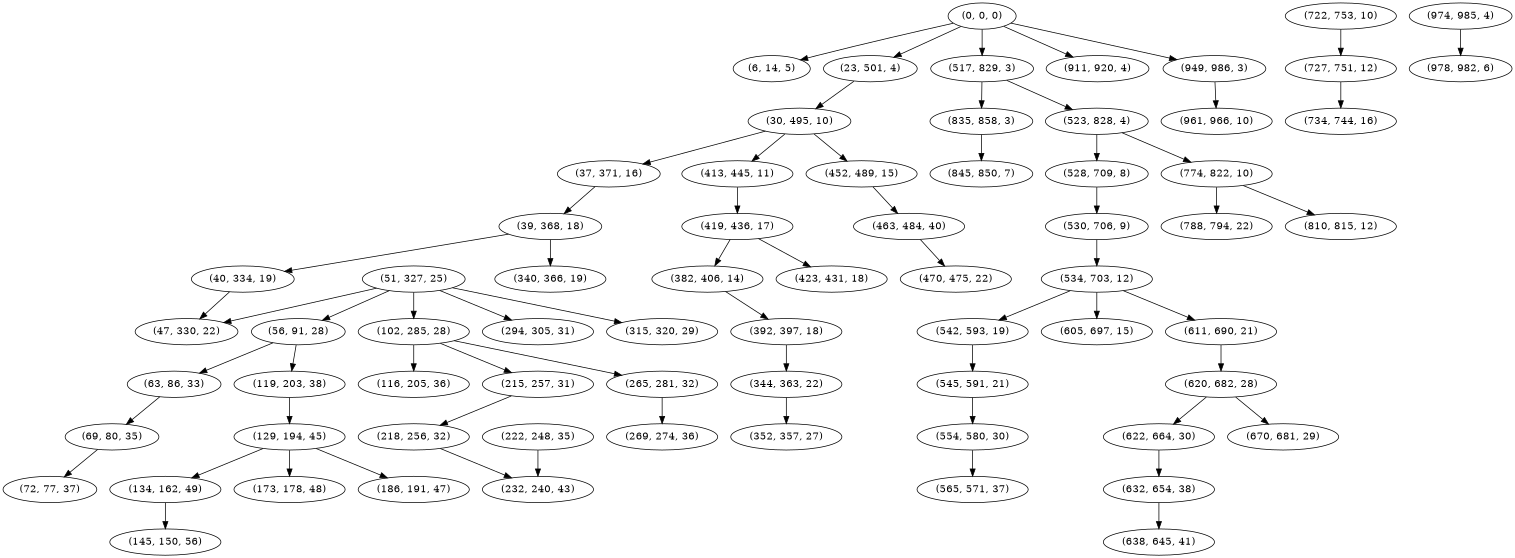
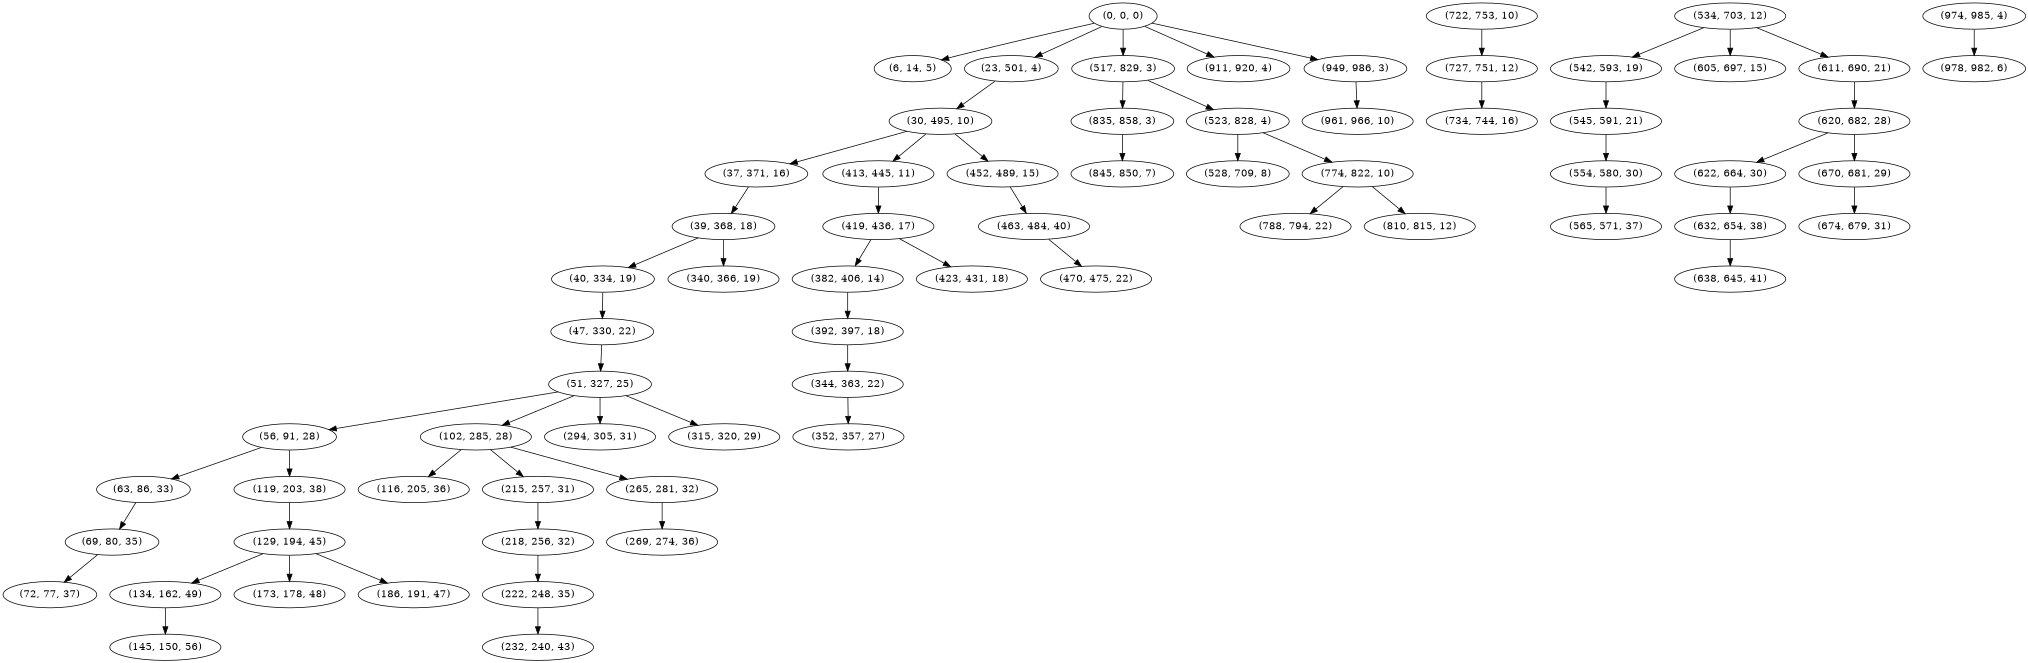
(1097, 226) -> none
none -> (1854, 226)
(304, 305) -> (601, 354)
(473, 462) -> (538, 565)
